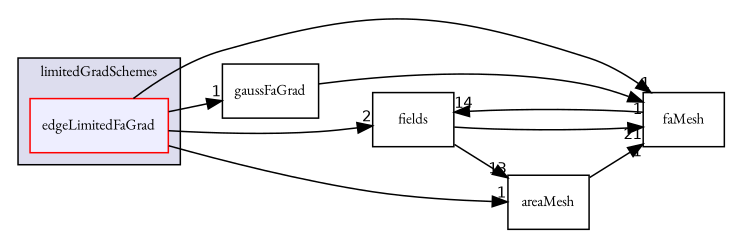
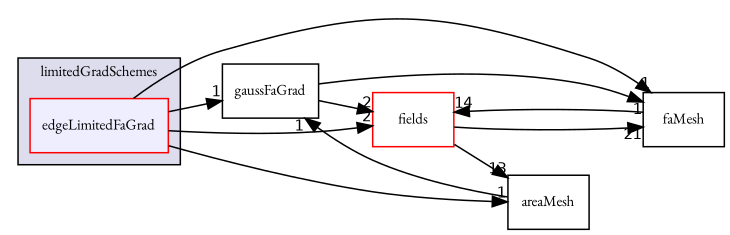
none -> (338, 105)
(413, 120) -> (413, 120)
(610, 165) -> (408, 174)
